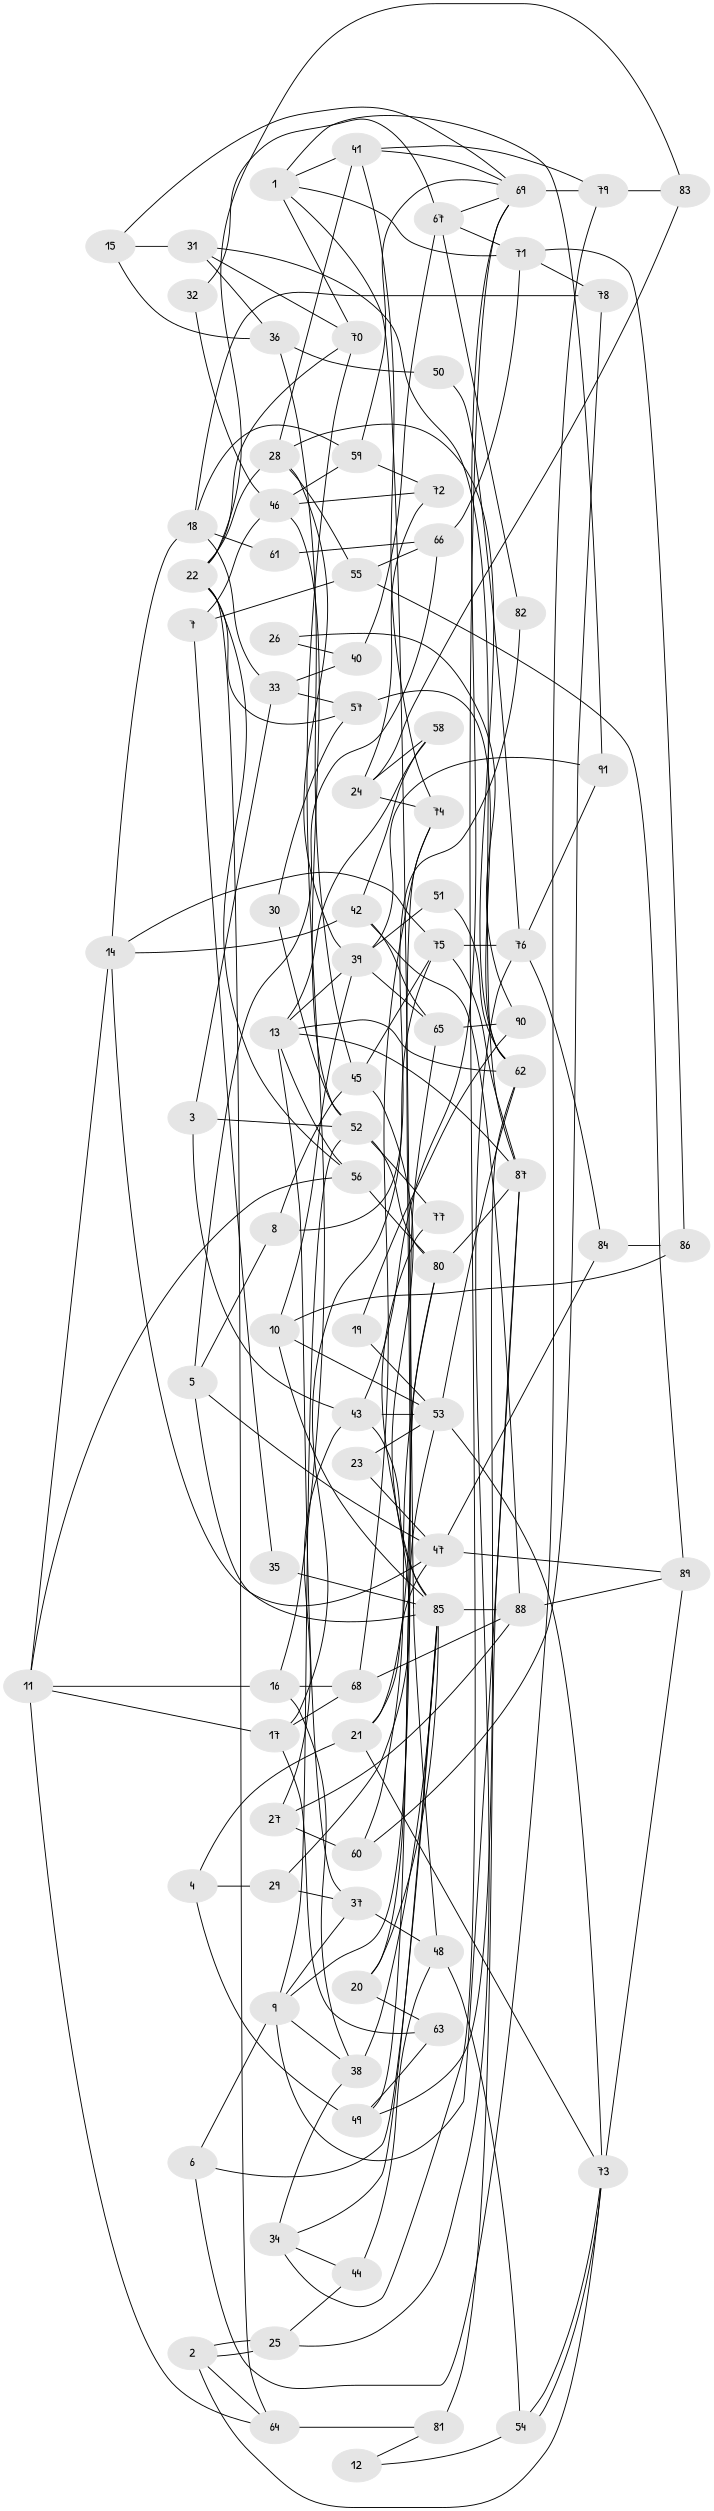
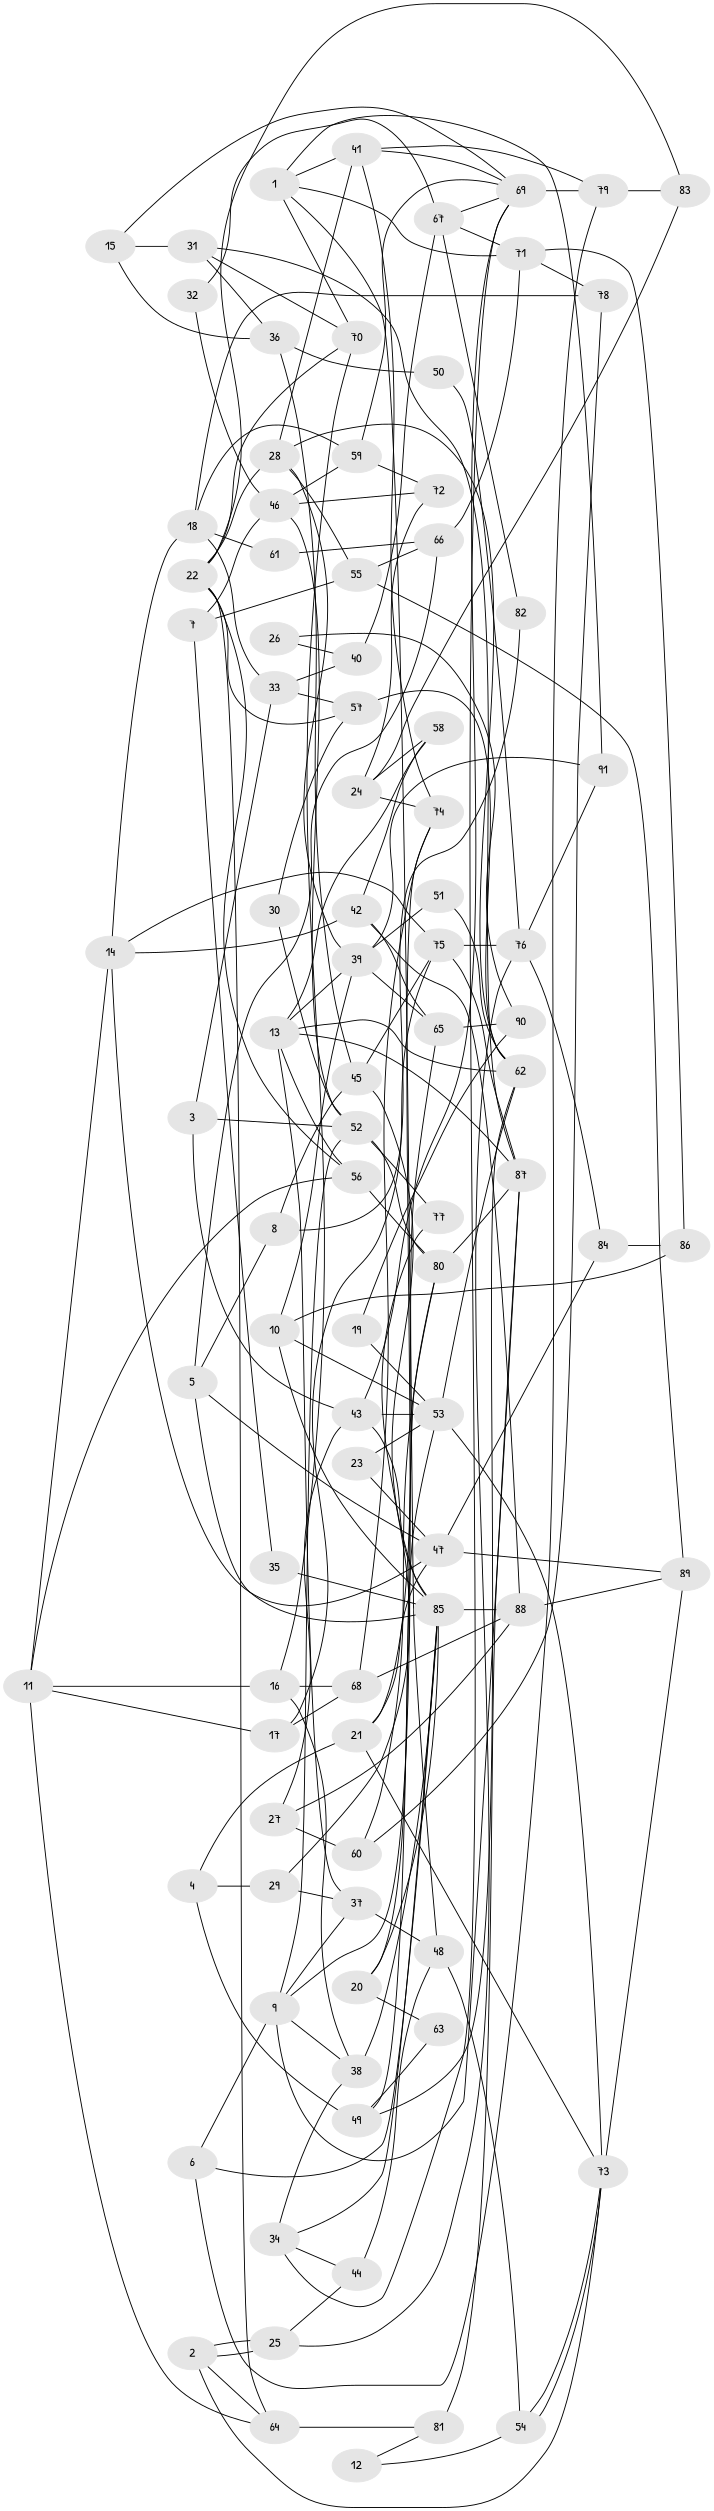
(309, 1926) -> none
